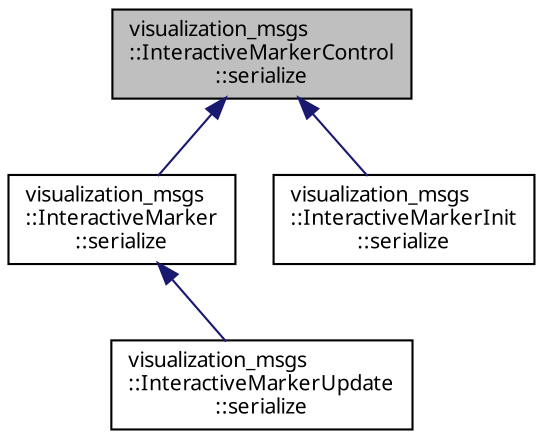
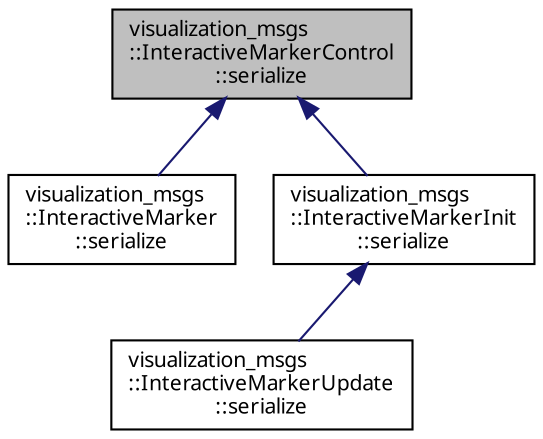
(199, 311) -> (326, 310)
